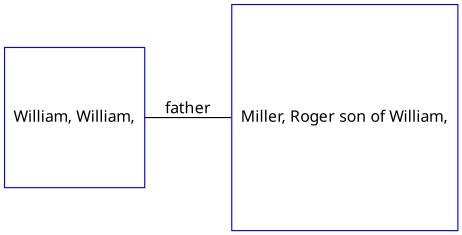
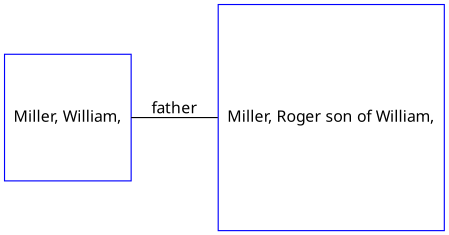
(75, 118) -> (68, 118)
